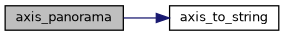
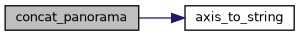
(64, 18) -> (72, 18)
